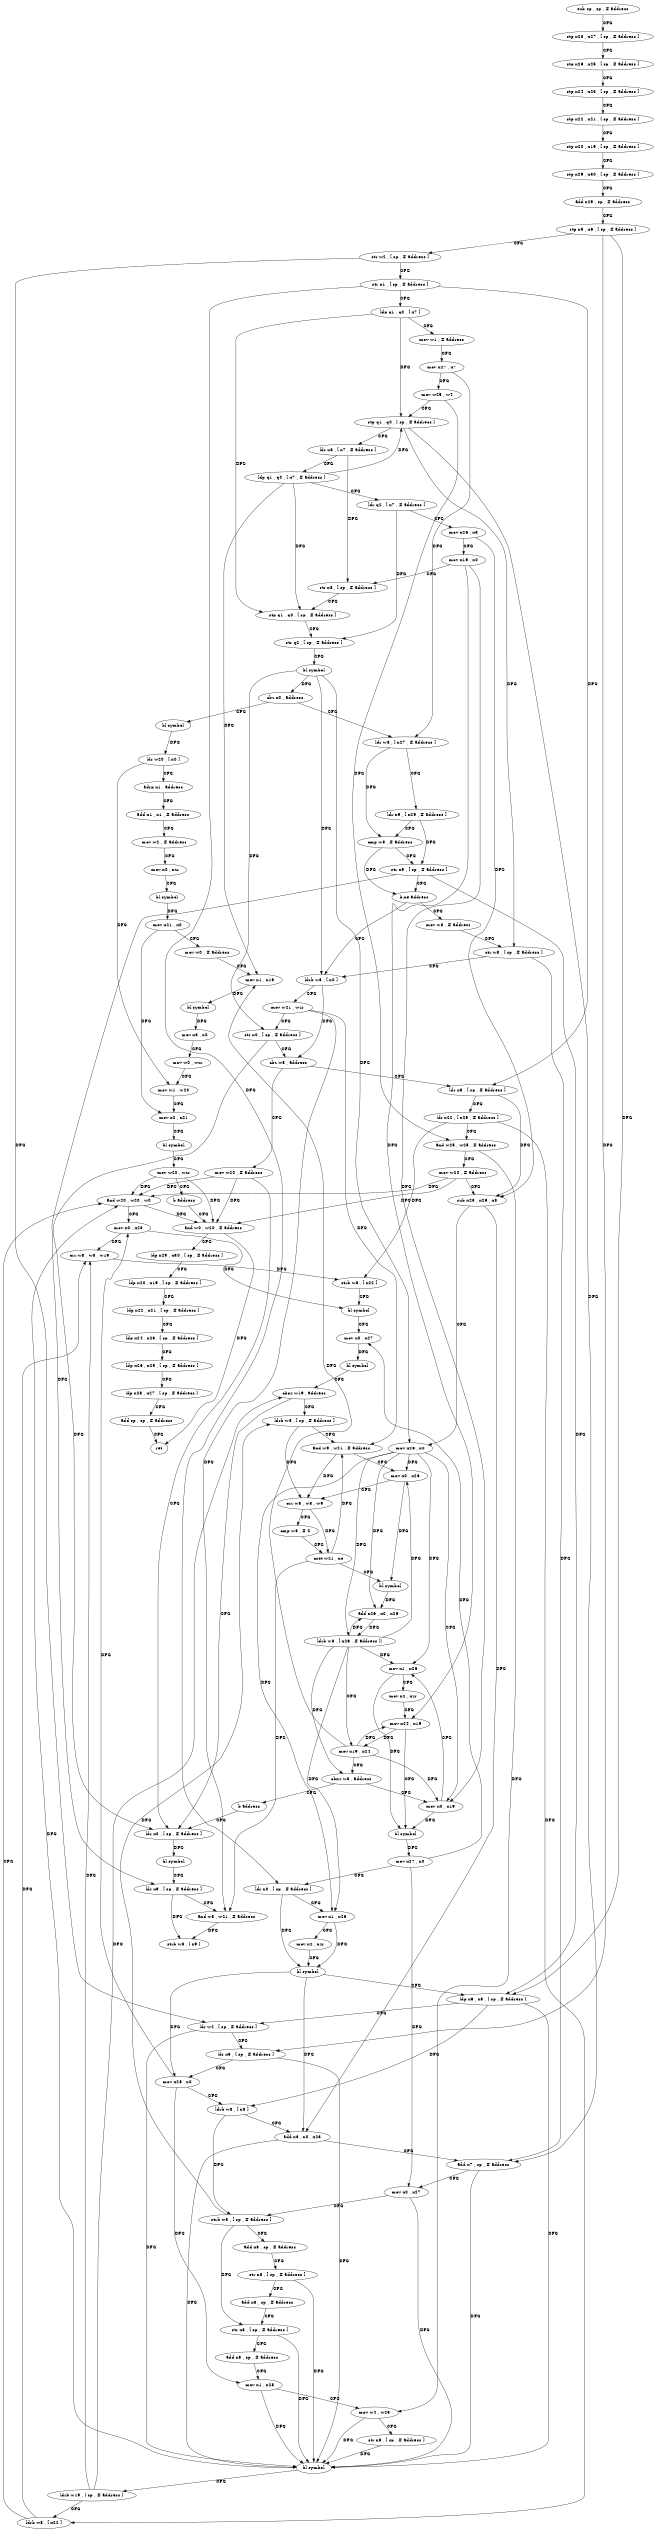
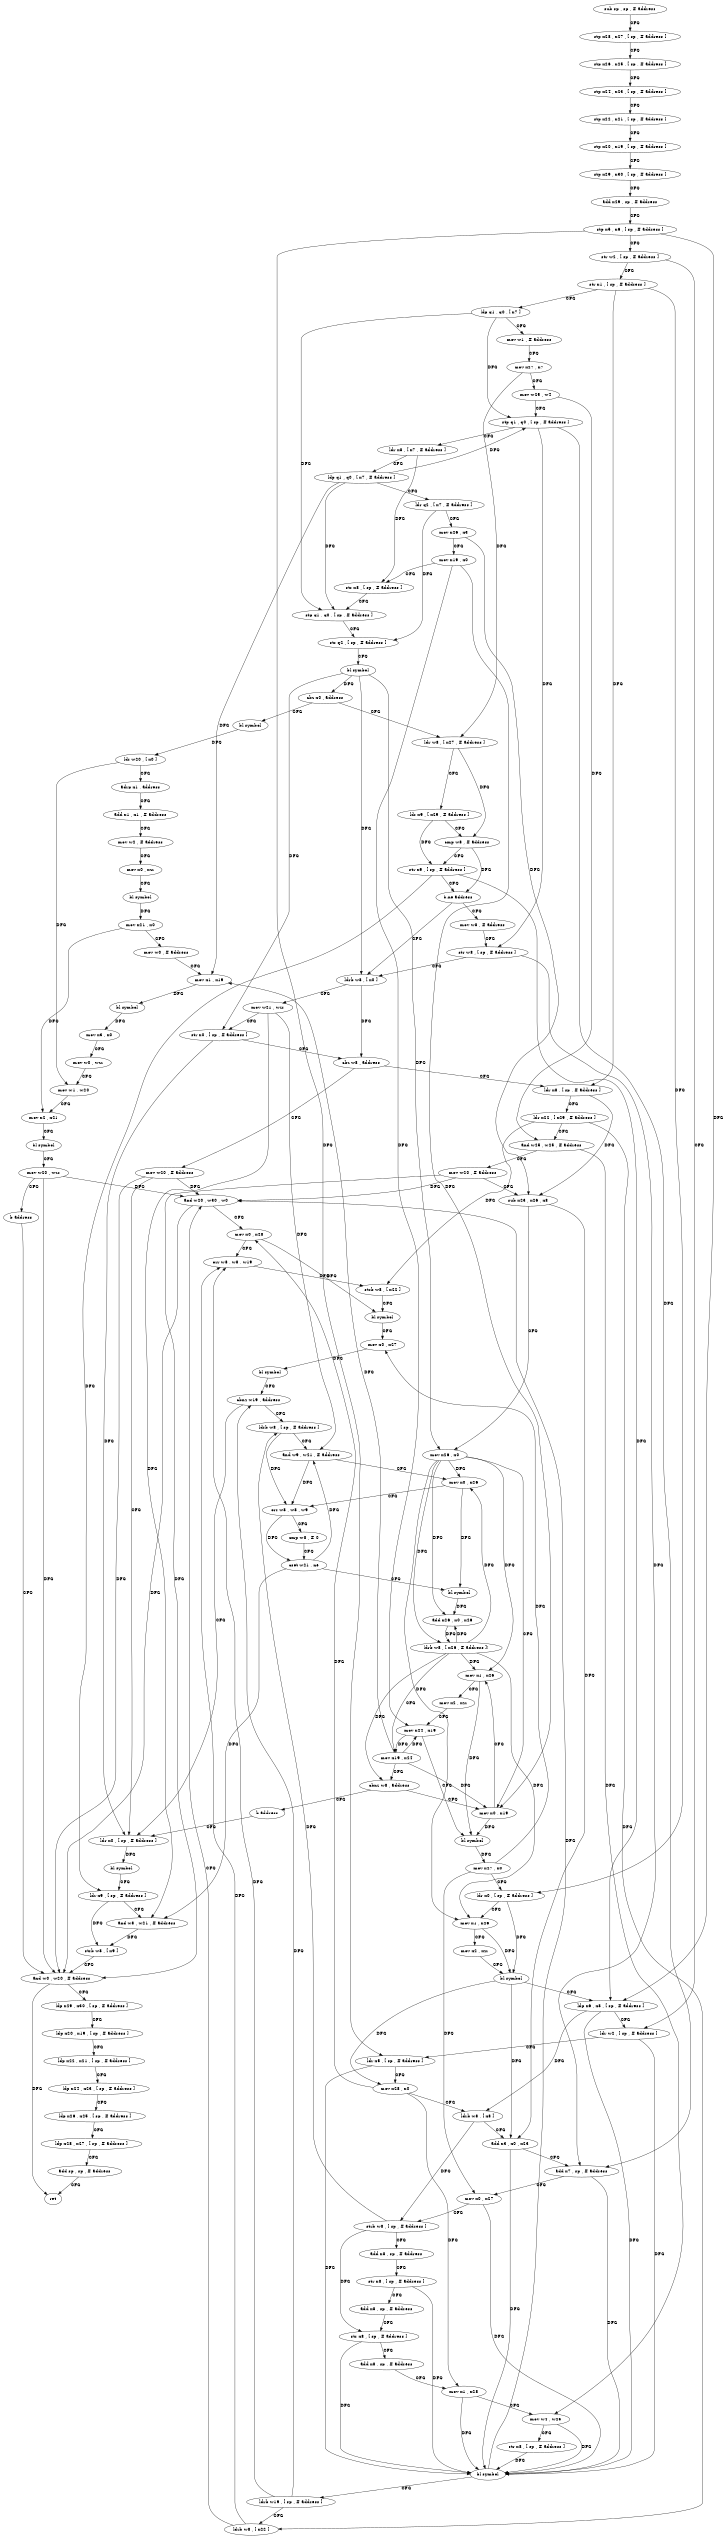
(21, 1145) -> (699, 1145)
(129, 1200) -> (206, 1200)
none -> (83, 1964)
